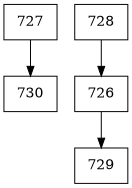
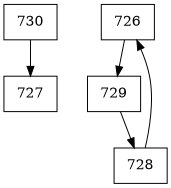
(30, 53) -> (30, 53)
none -> (126, 125)
